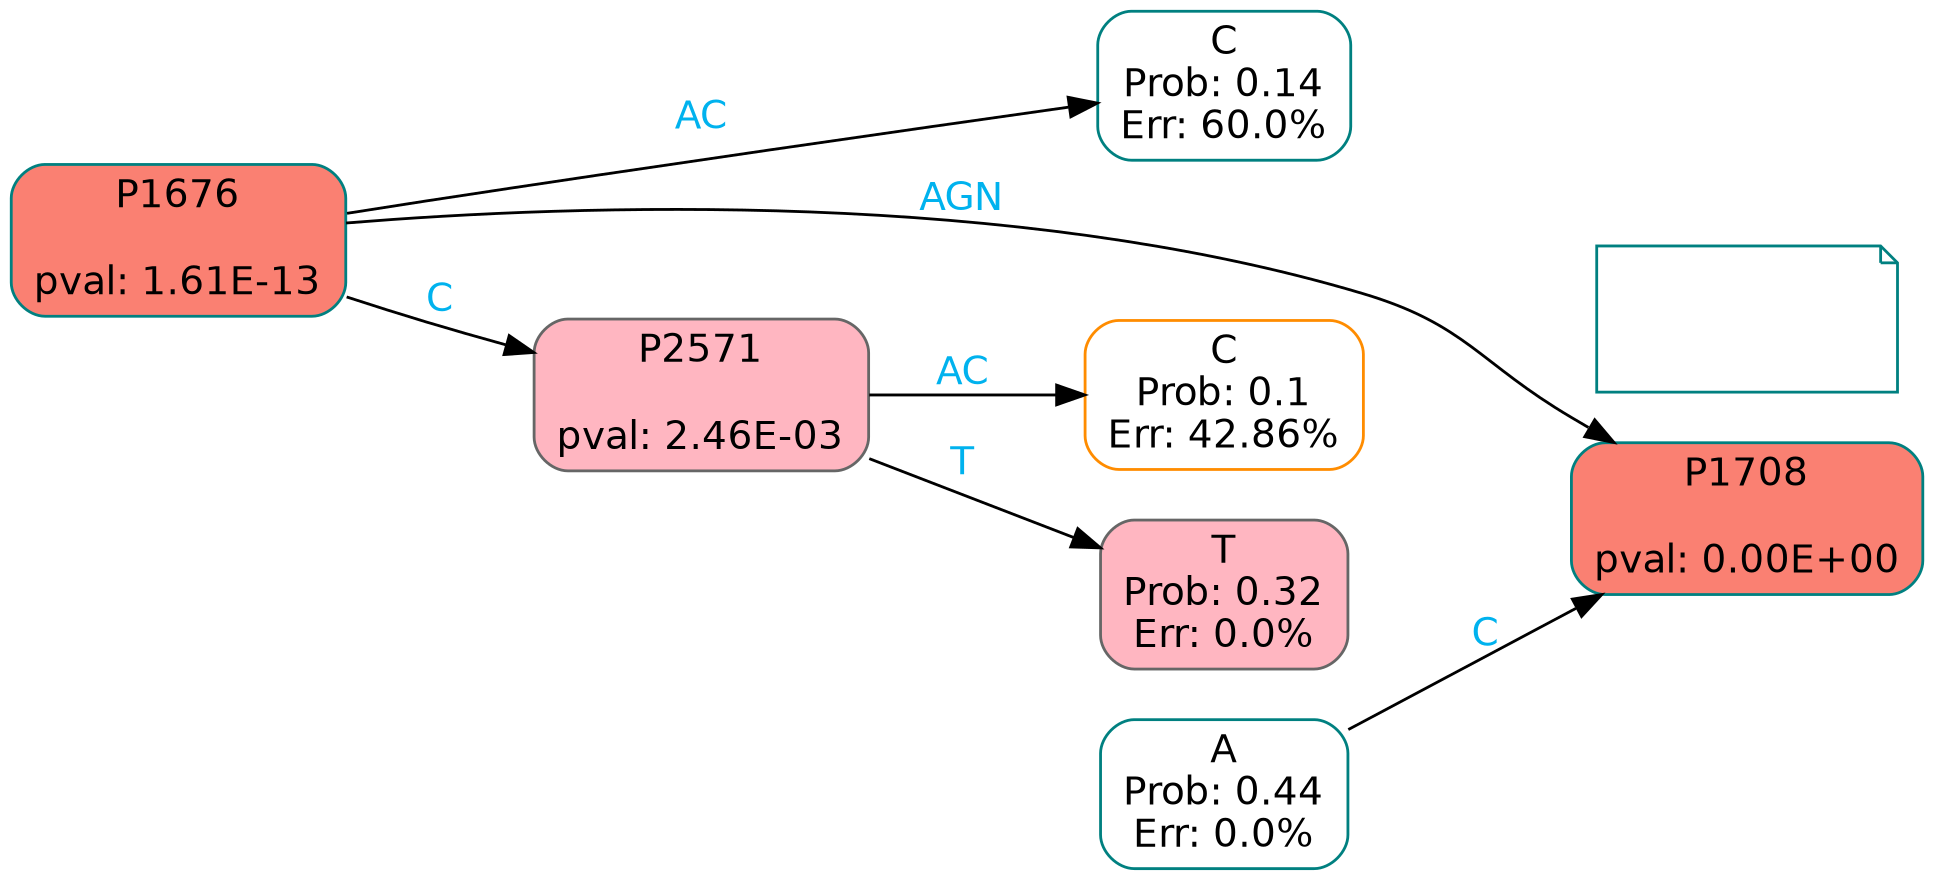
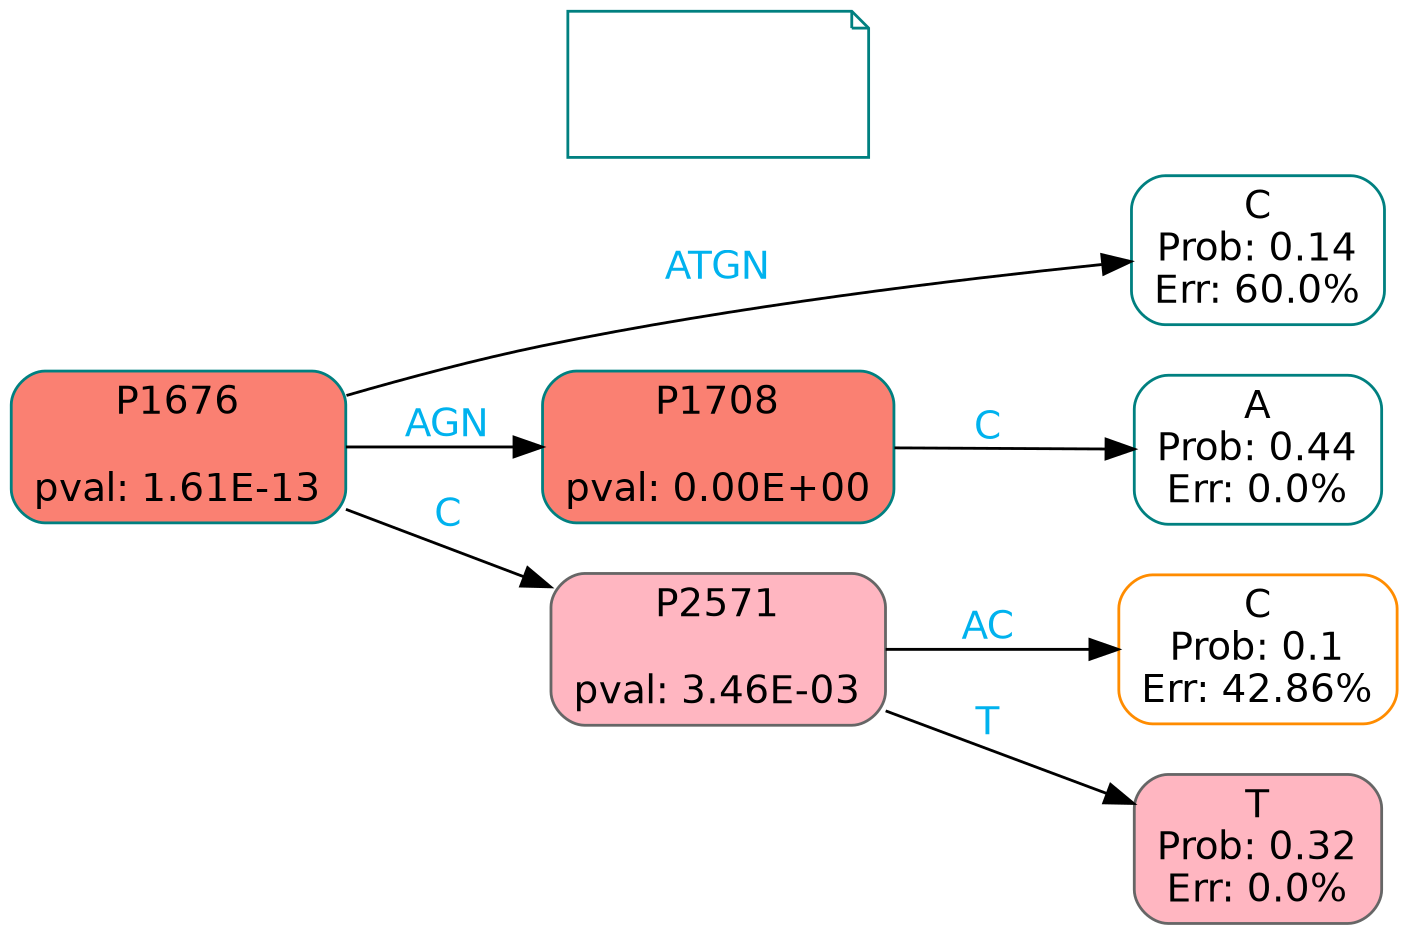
(701, 118) -> (718, 268)
(701, 395) -> (718, 649)
(1462, 669) -> (1000, 448)
